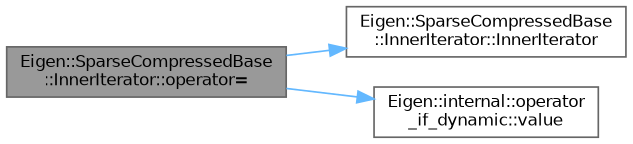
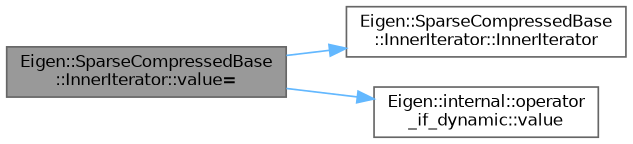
(146, 72) -> (146, 72)
